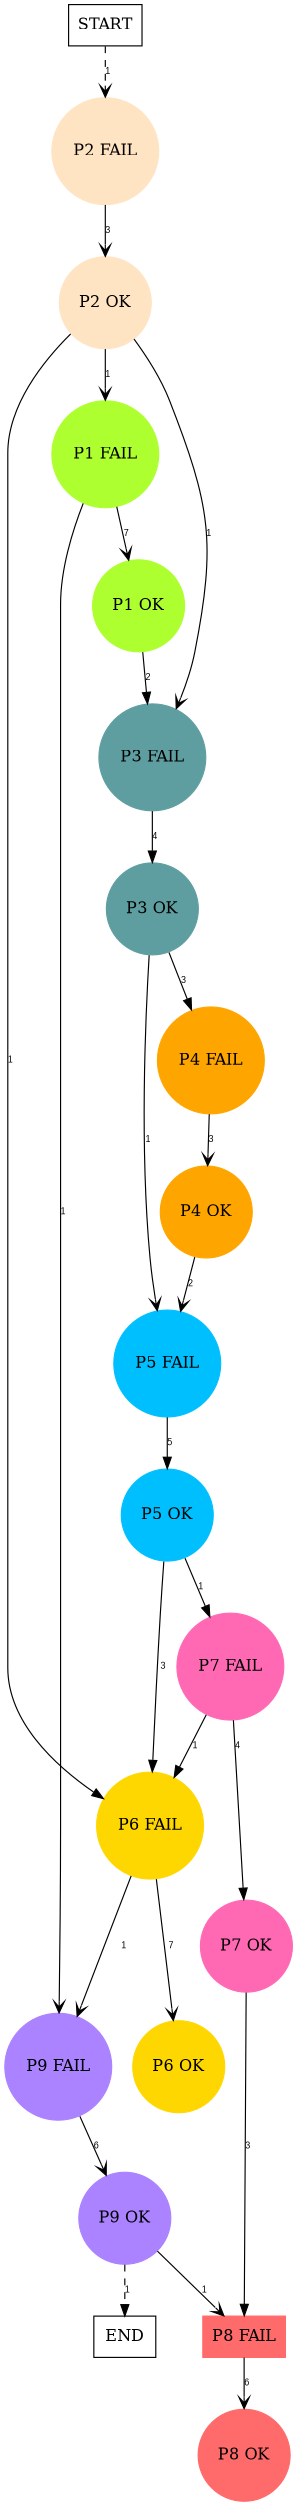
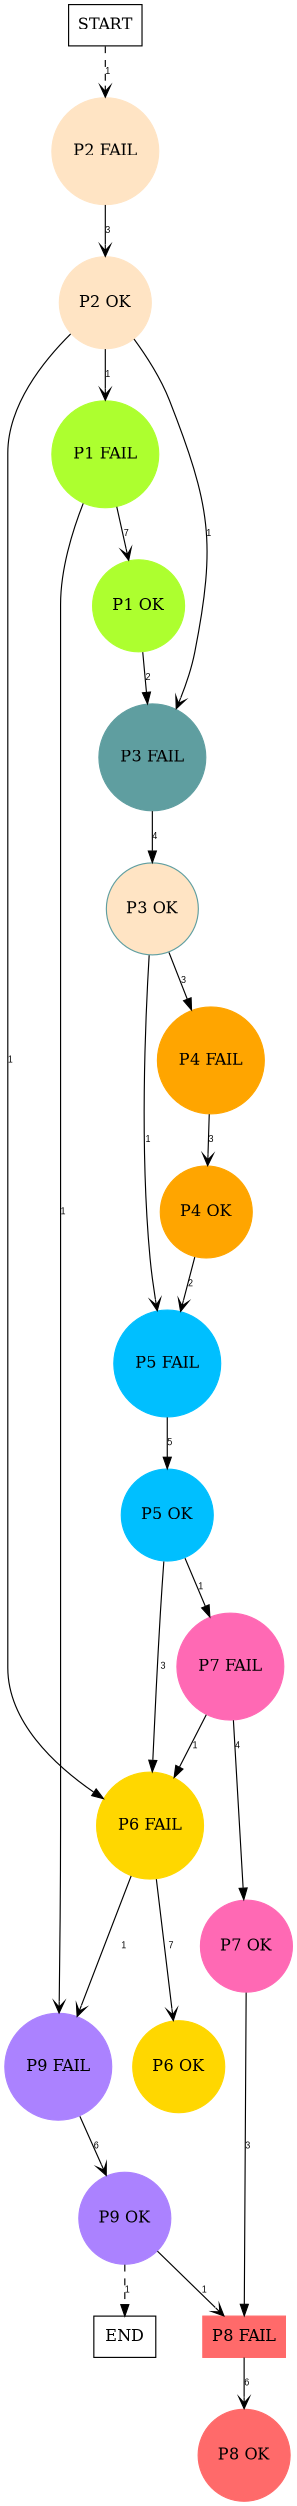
(152, 909) -> (152, 909)
